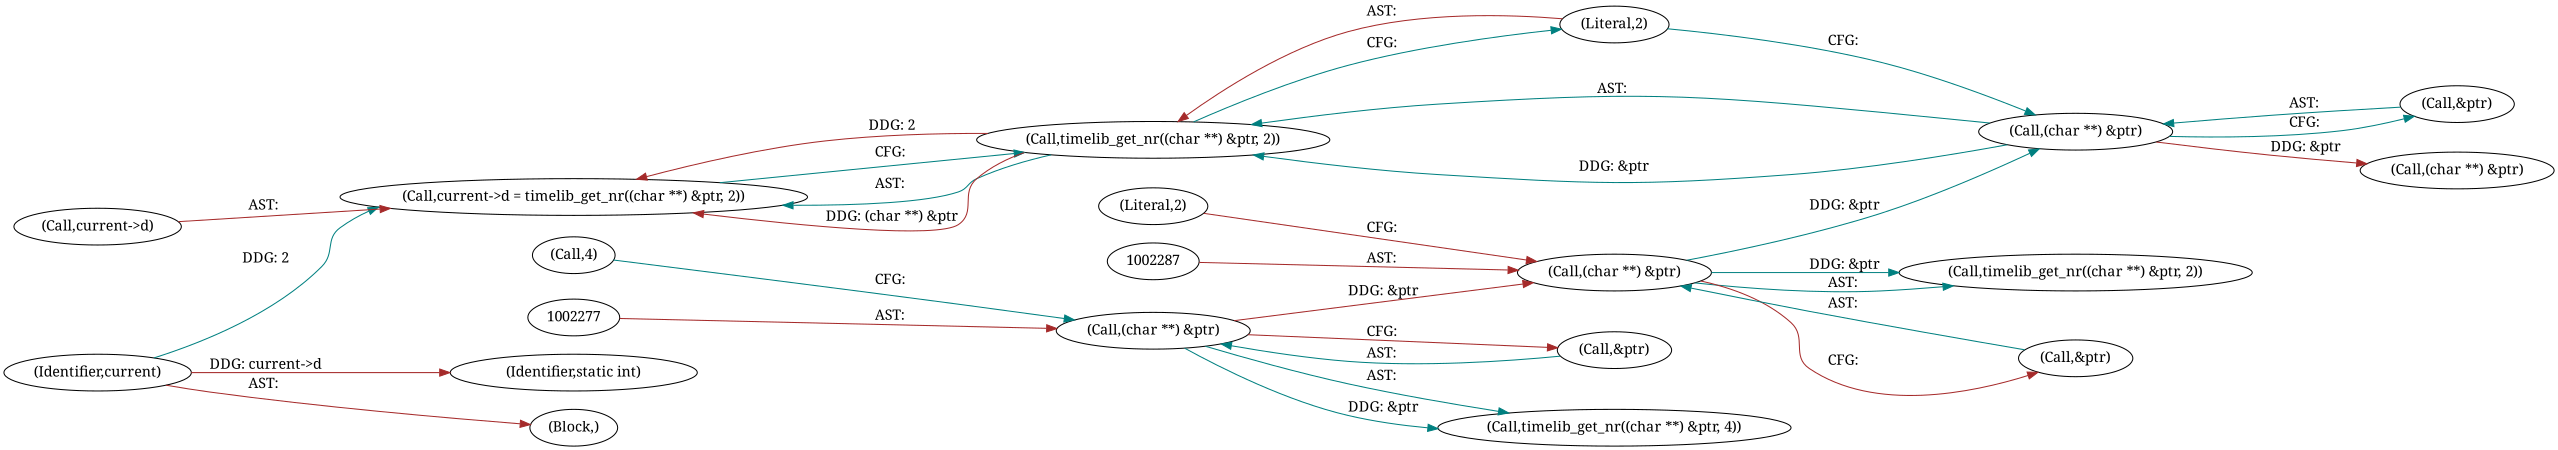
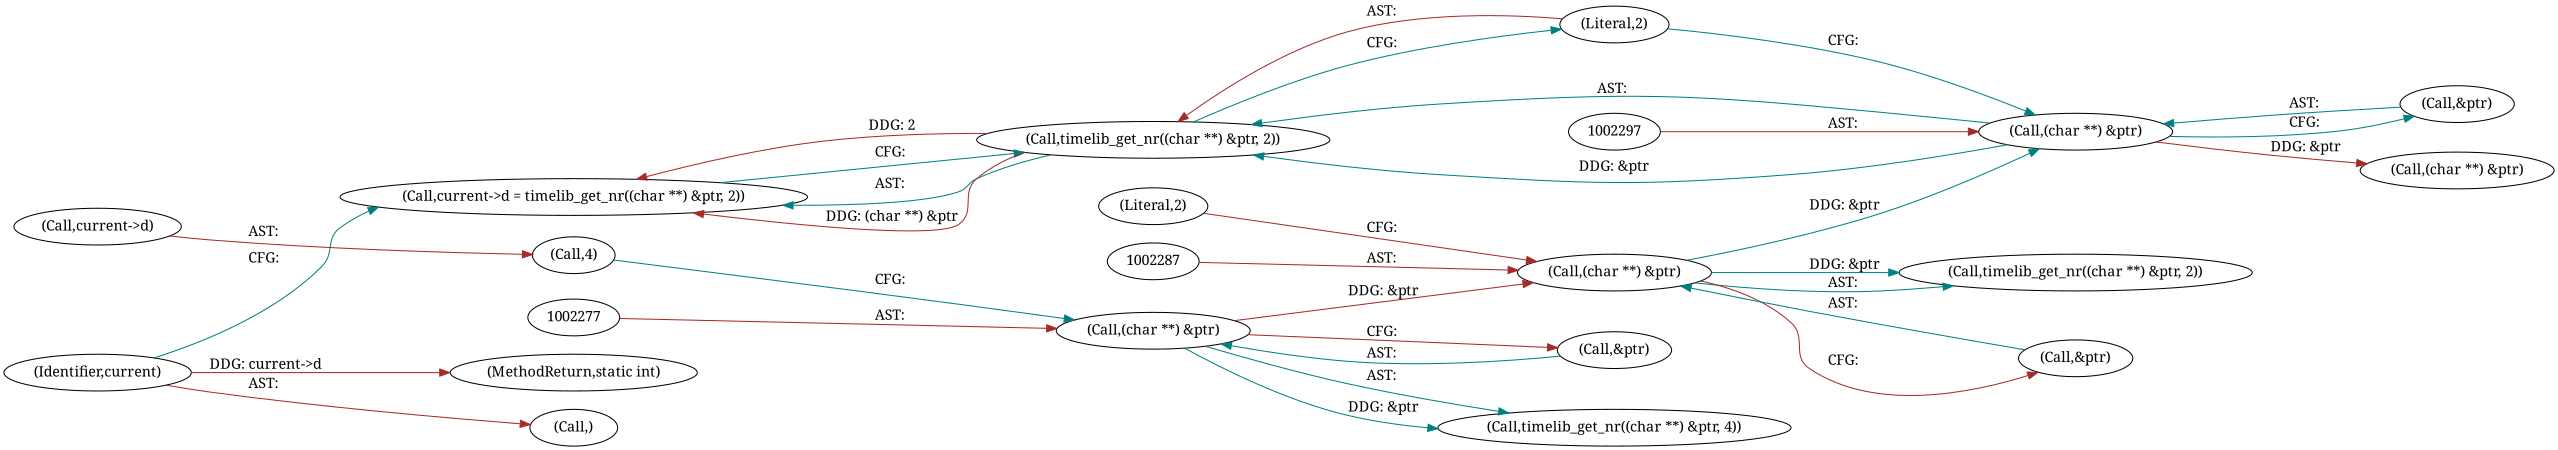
none -> (1614, 132)
(279, 215) -> (346, 248)
(266, 259) -> (266, 259)
(574, 373) -> (574, 373)
(574, 428) -> (574, 428)
